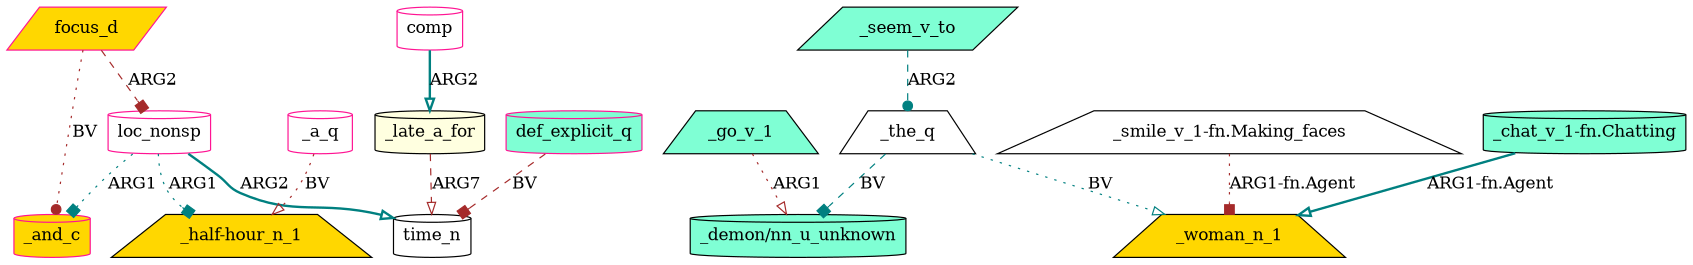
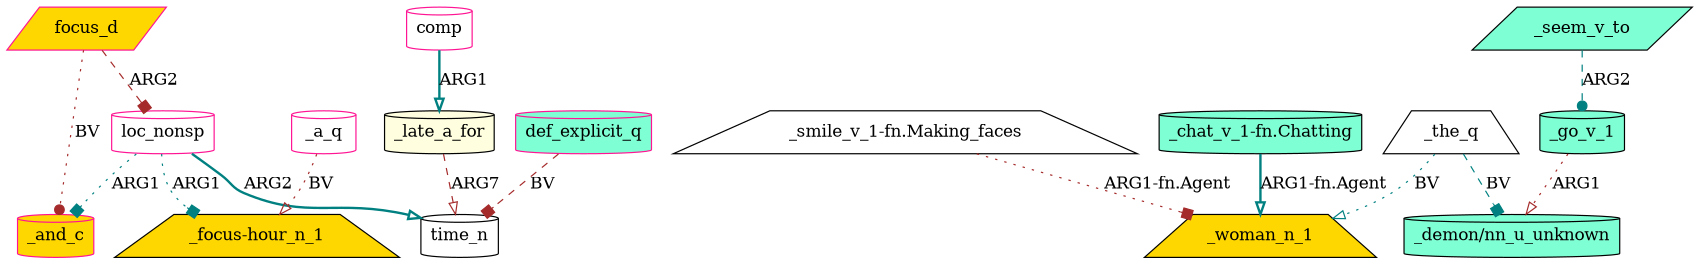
(908, 76) -> (1582, 76)
(454, 80) -> (464, 80)
(741, 132) -> (1582, 132)
(242, 236) -> (257, 236)
